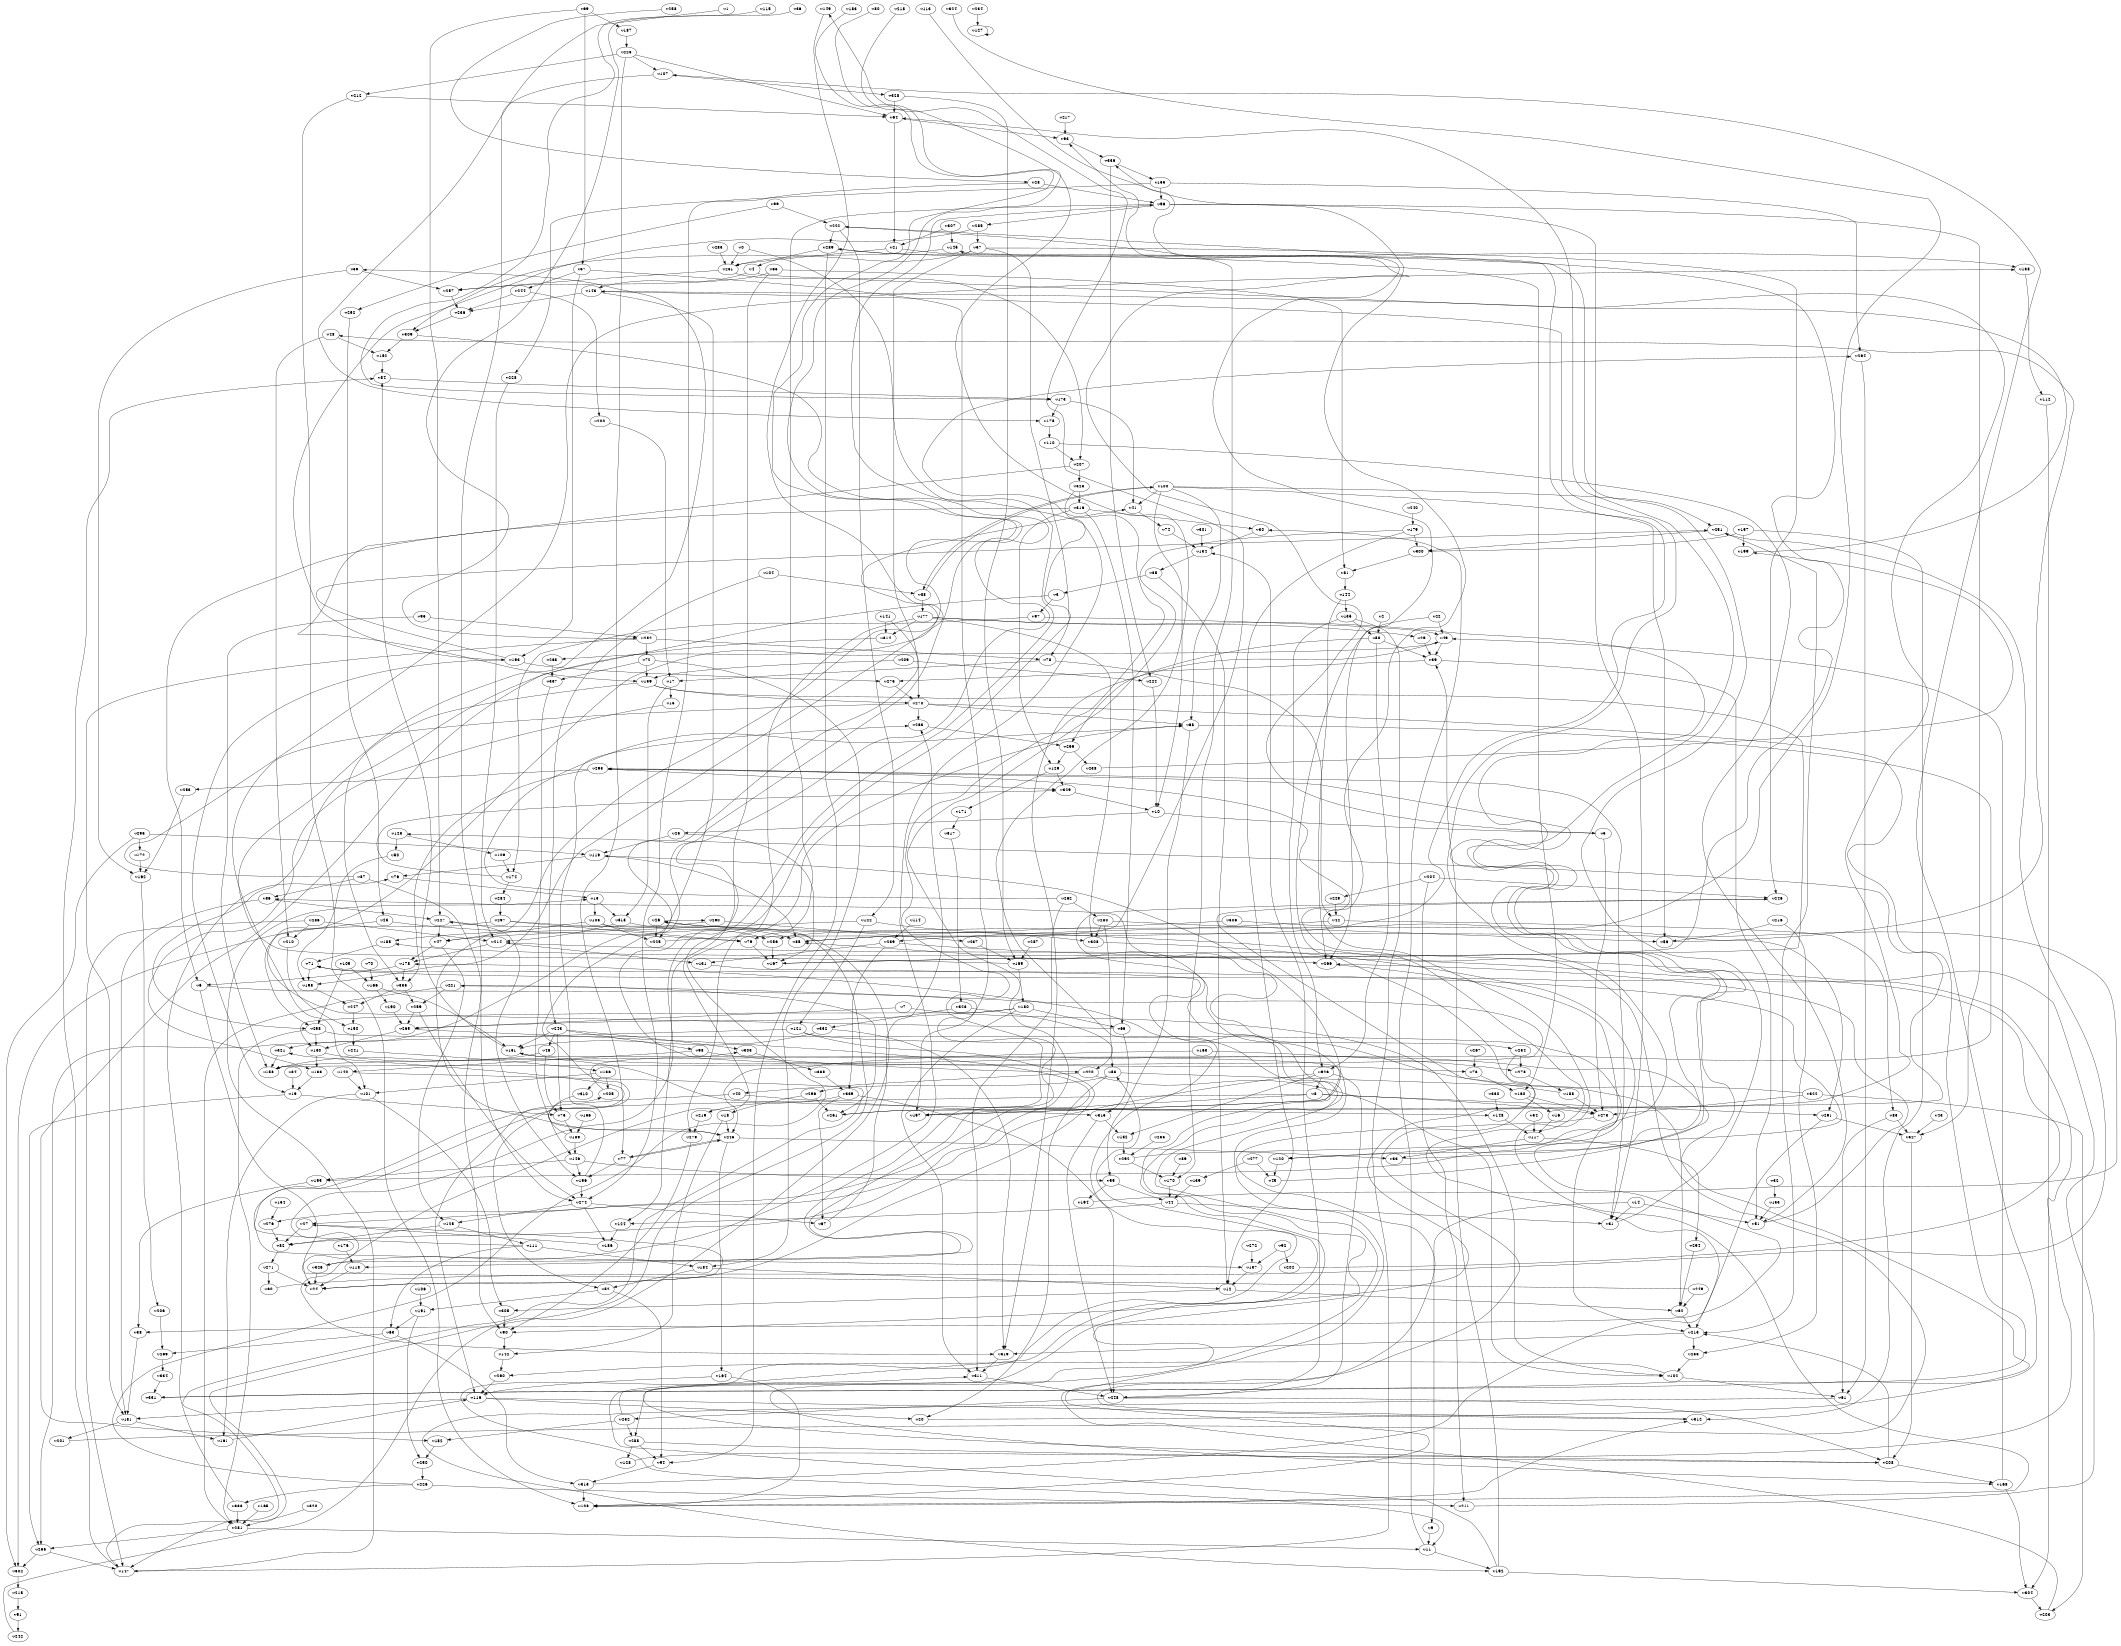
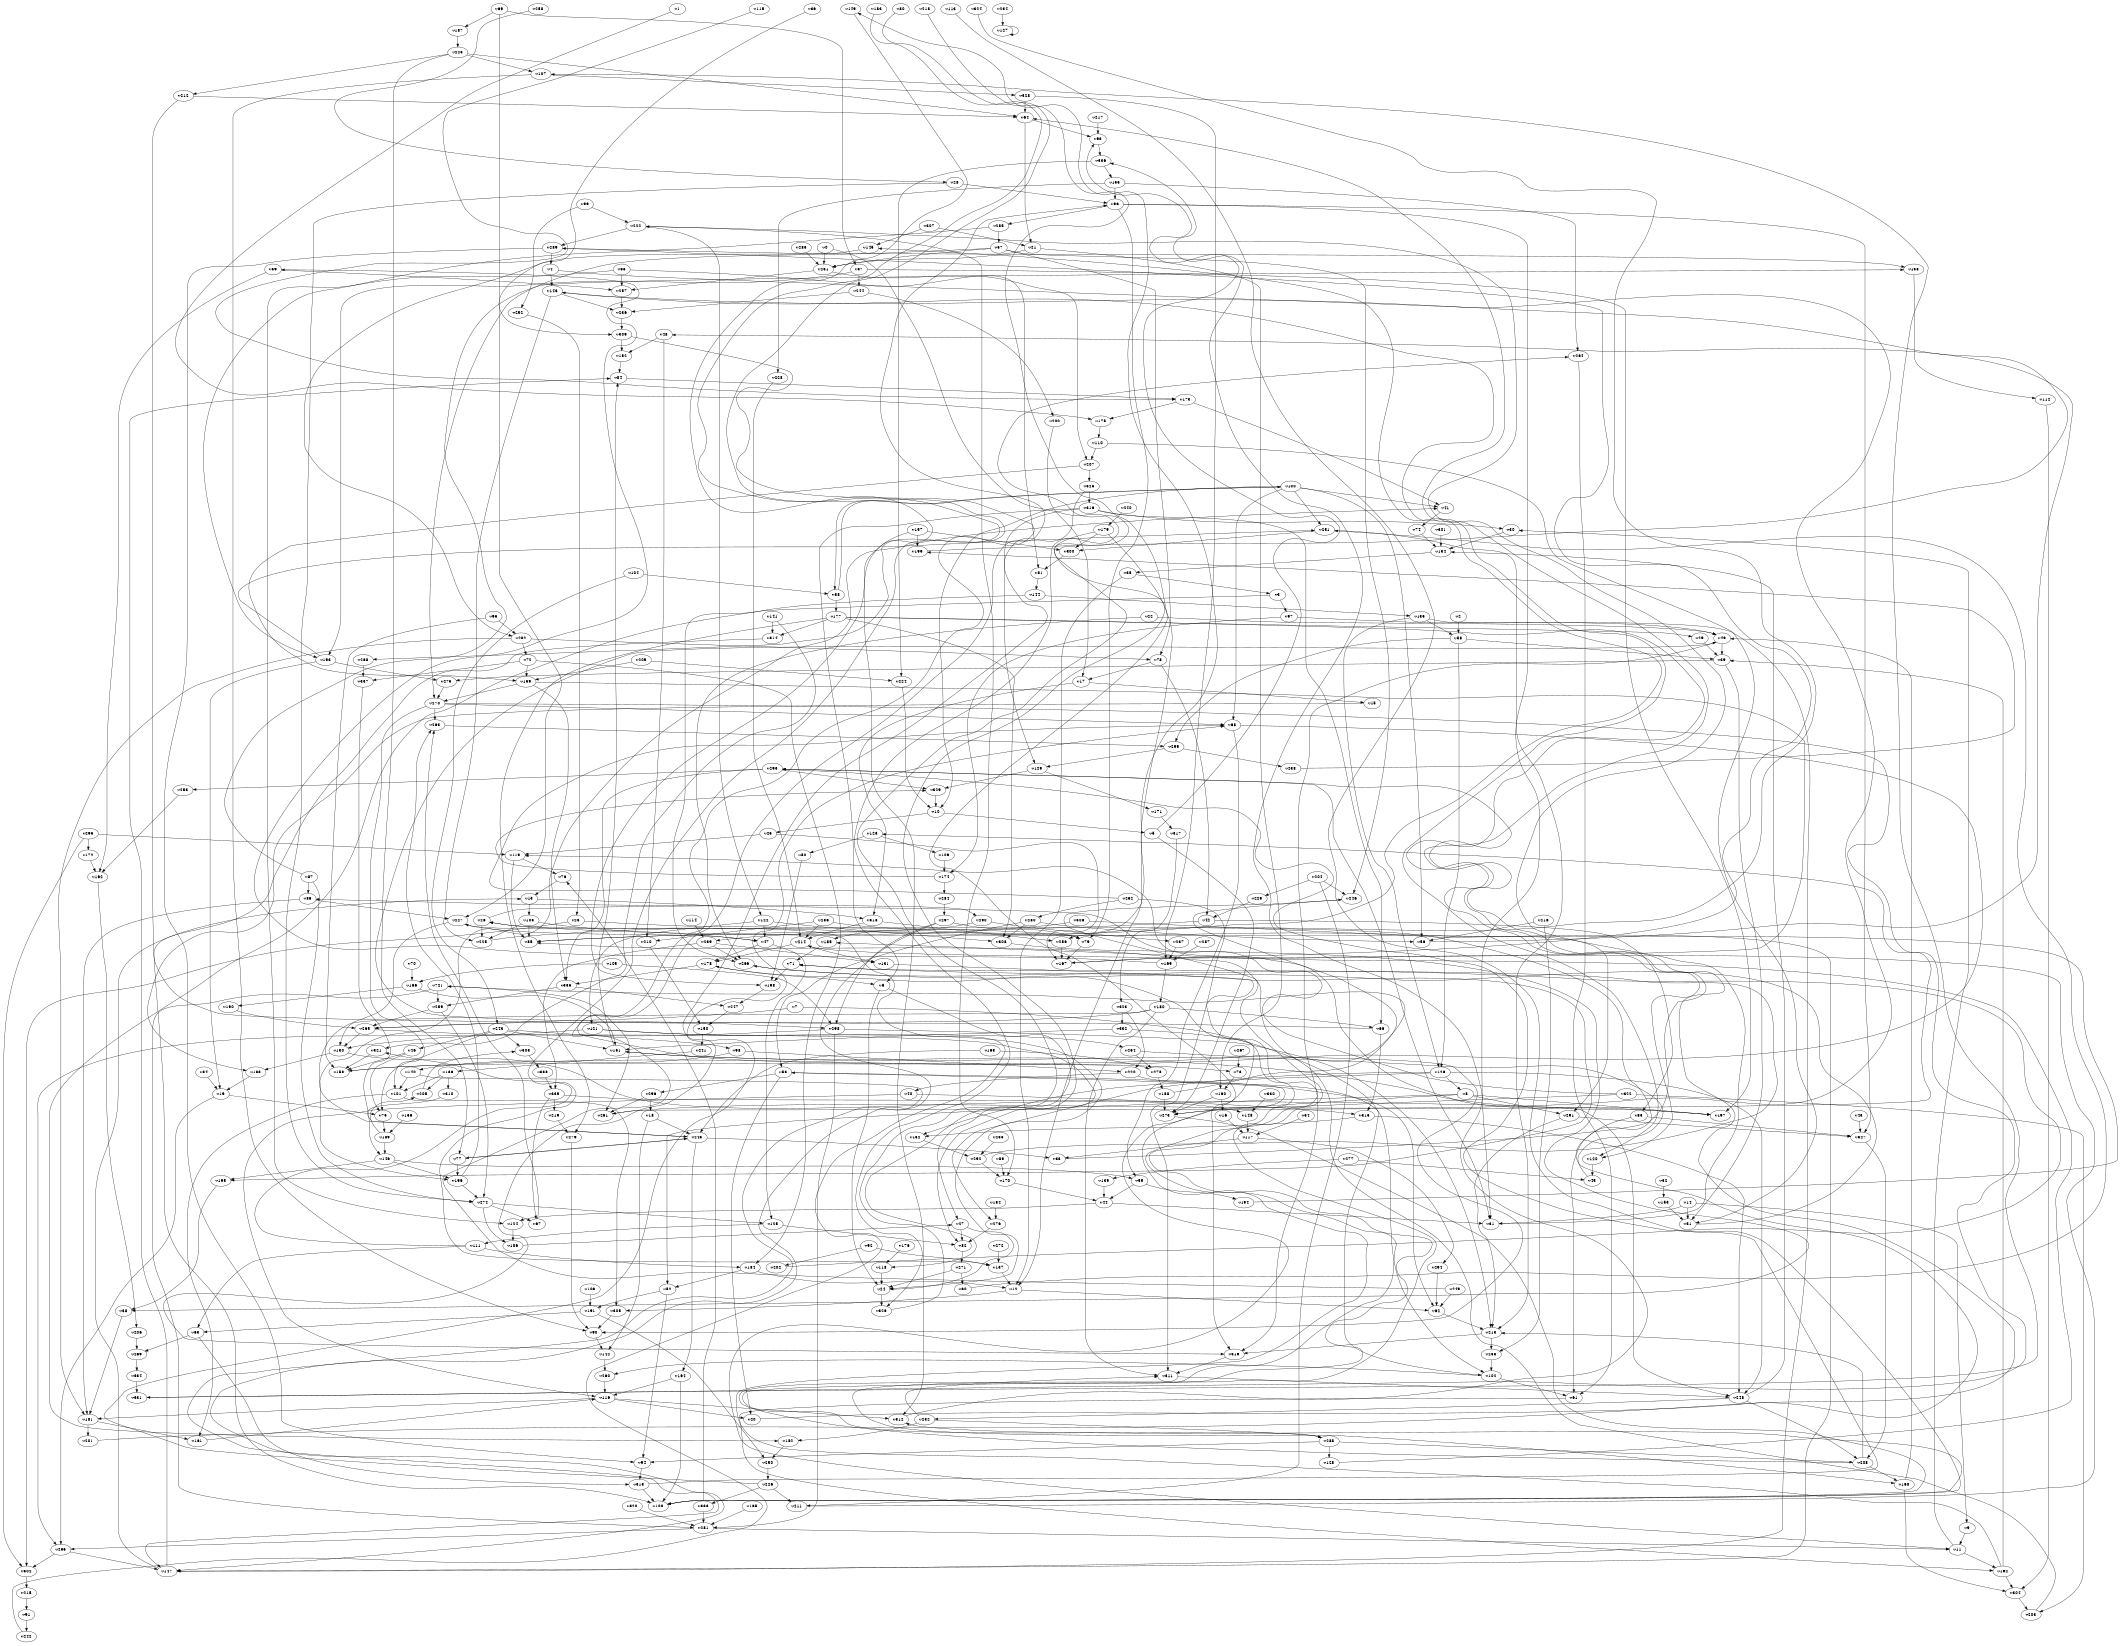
(451, 986) -> (438, 986)
(1324, 1072) -> (1440, 1072)
(316, 1279) -> (882, 1299)
